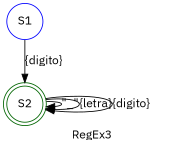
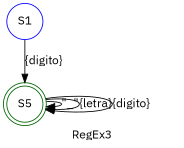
(25, 104) -> (25, 104)
